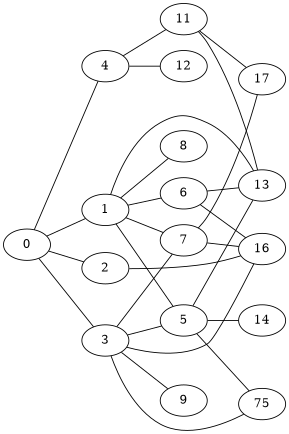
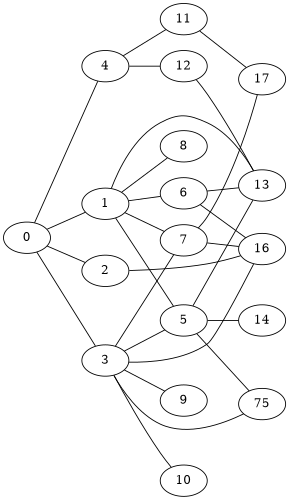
(234, 98) -> (227, 124)
none -> (184, 481)
